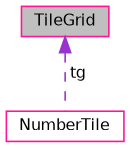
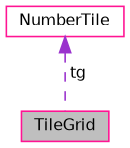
(65, 82) -> (65, 82)
